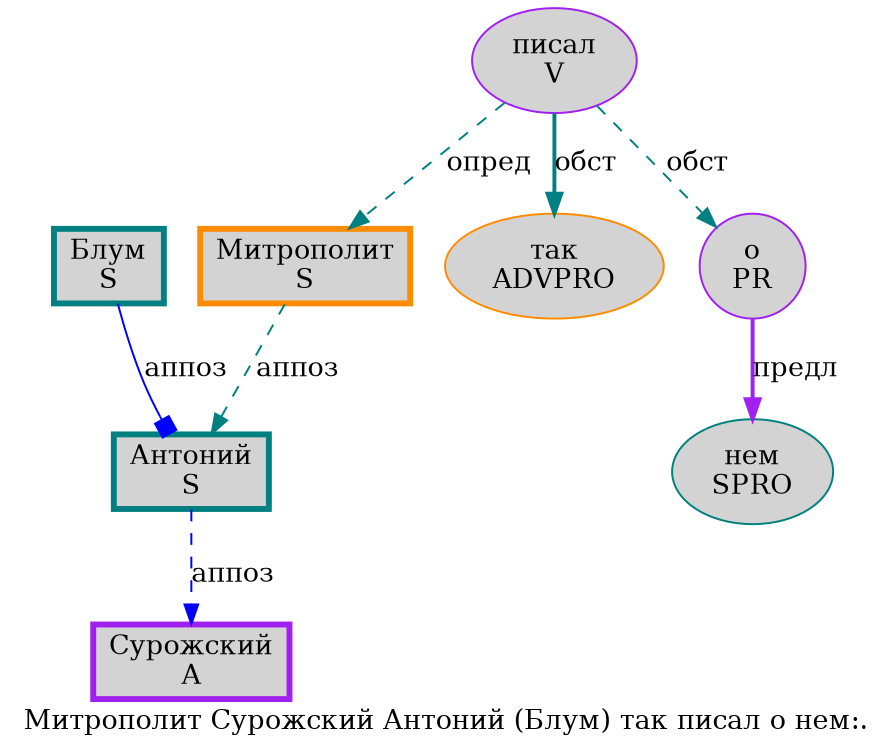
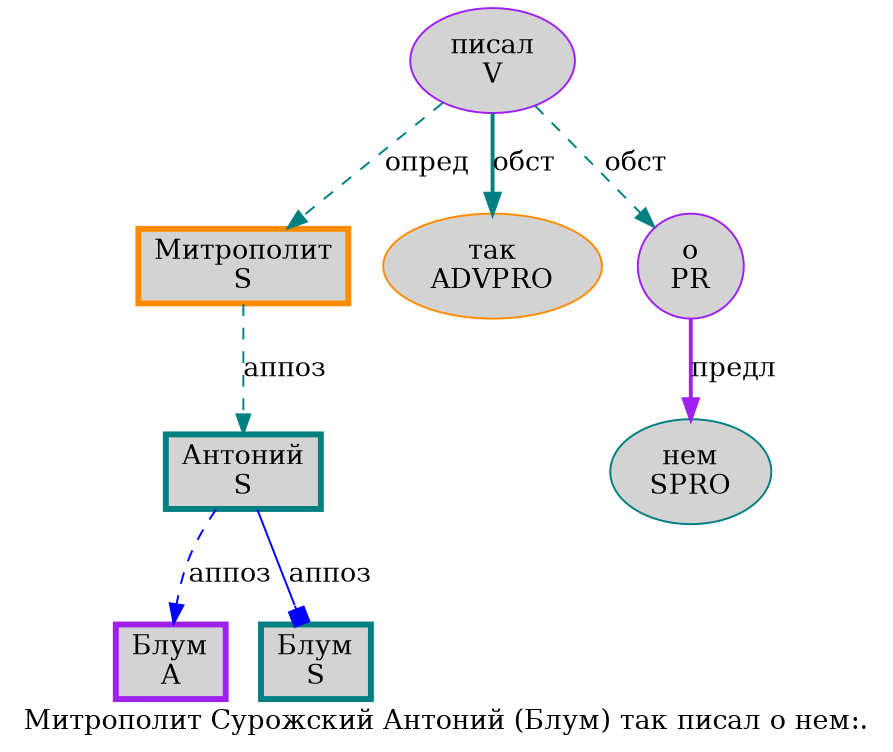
(136, 361) -> (276, 557)
(191, 662) -> (171, 662)
